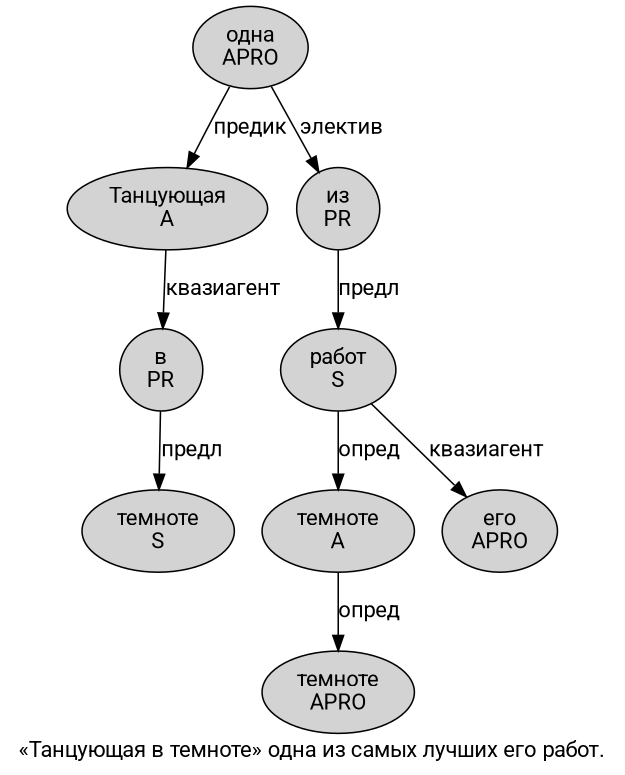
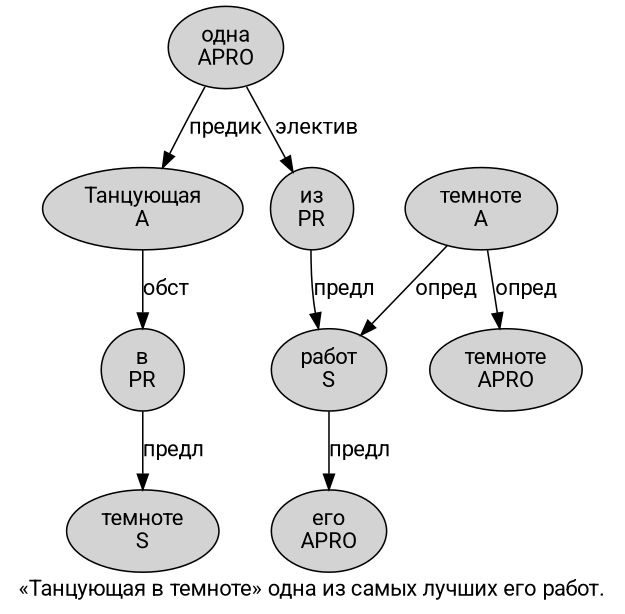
(224, 289) -> (167, 289)
(338, 443) -> (410, 285)
(487, 450) -> (360, 450)
